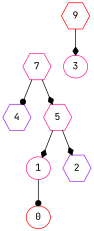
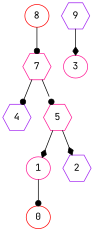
none -> (37, 16)
(76, 16) -> (76, 16)
(46, 88) -> (46, 88)
